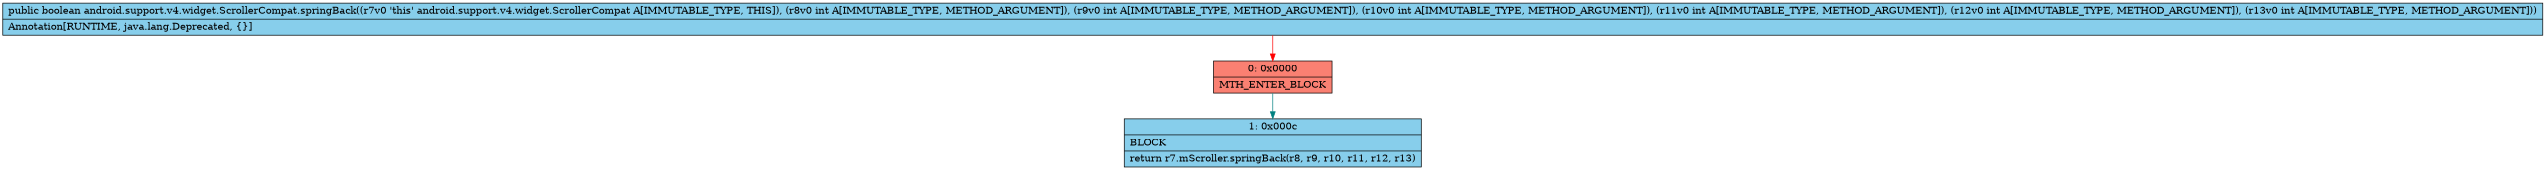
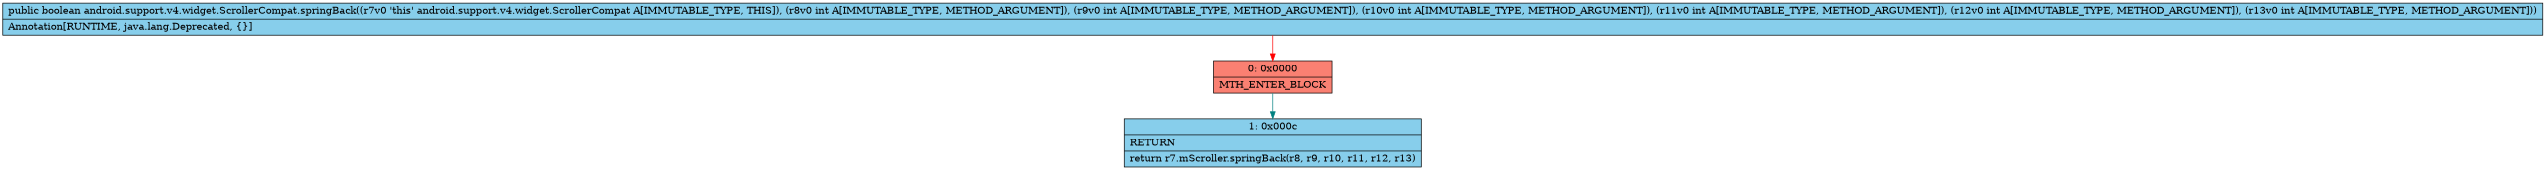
(1148, 143) -> (1153, 143)
